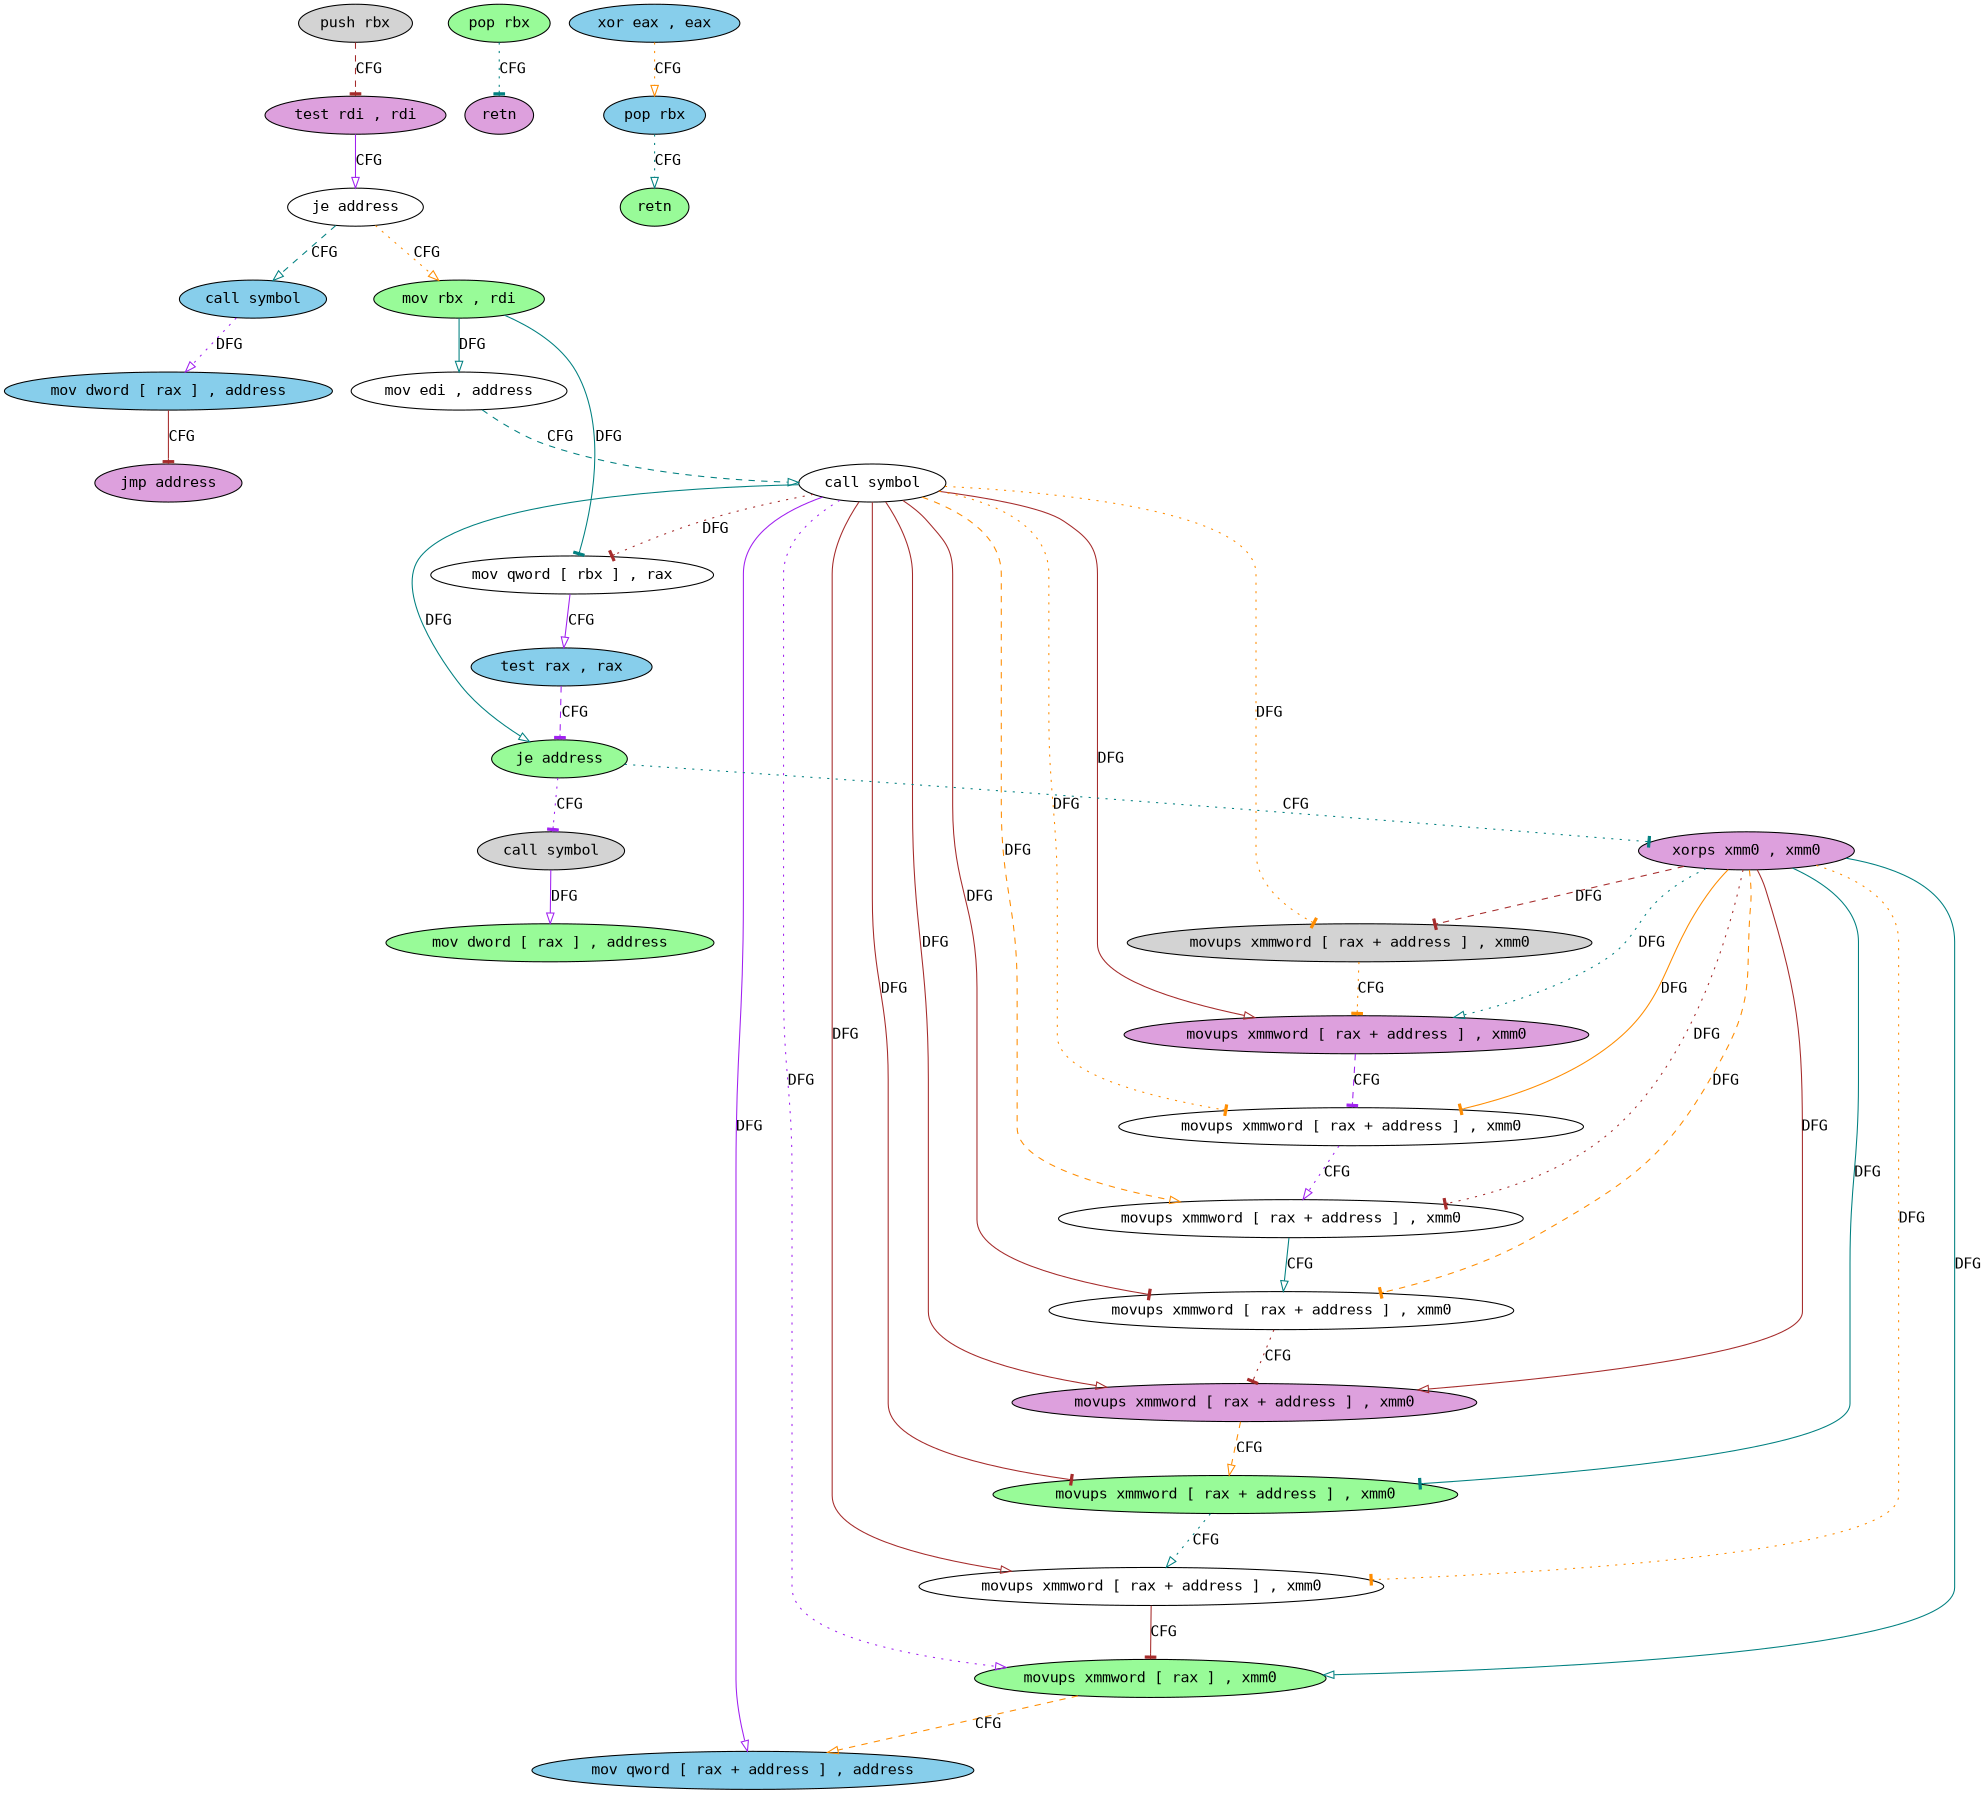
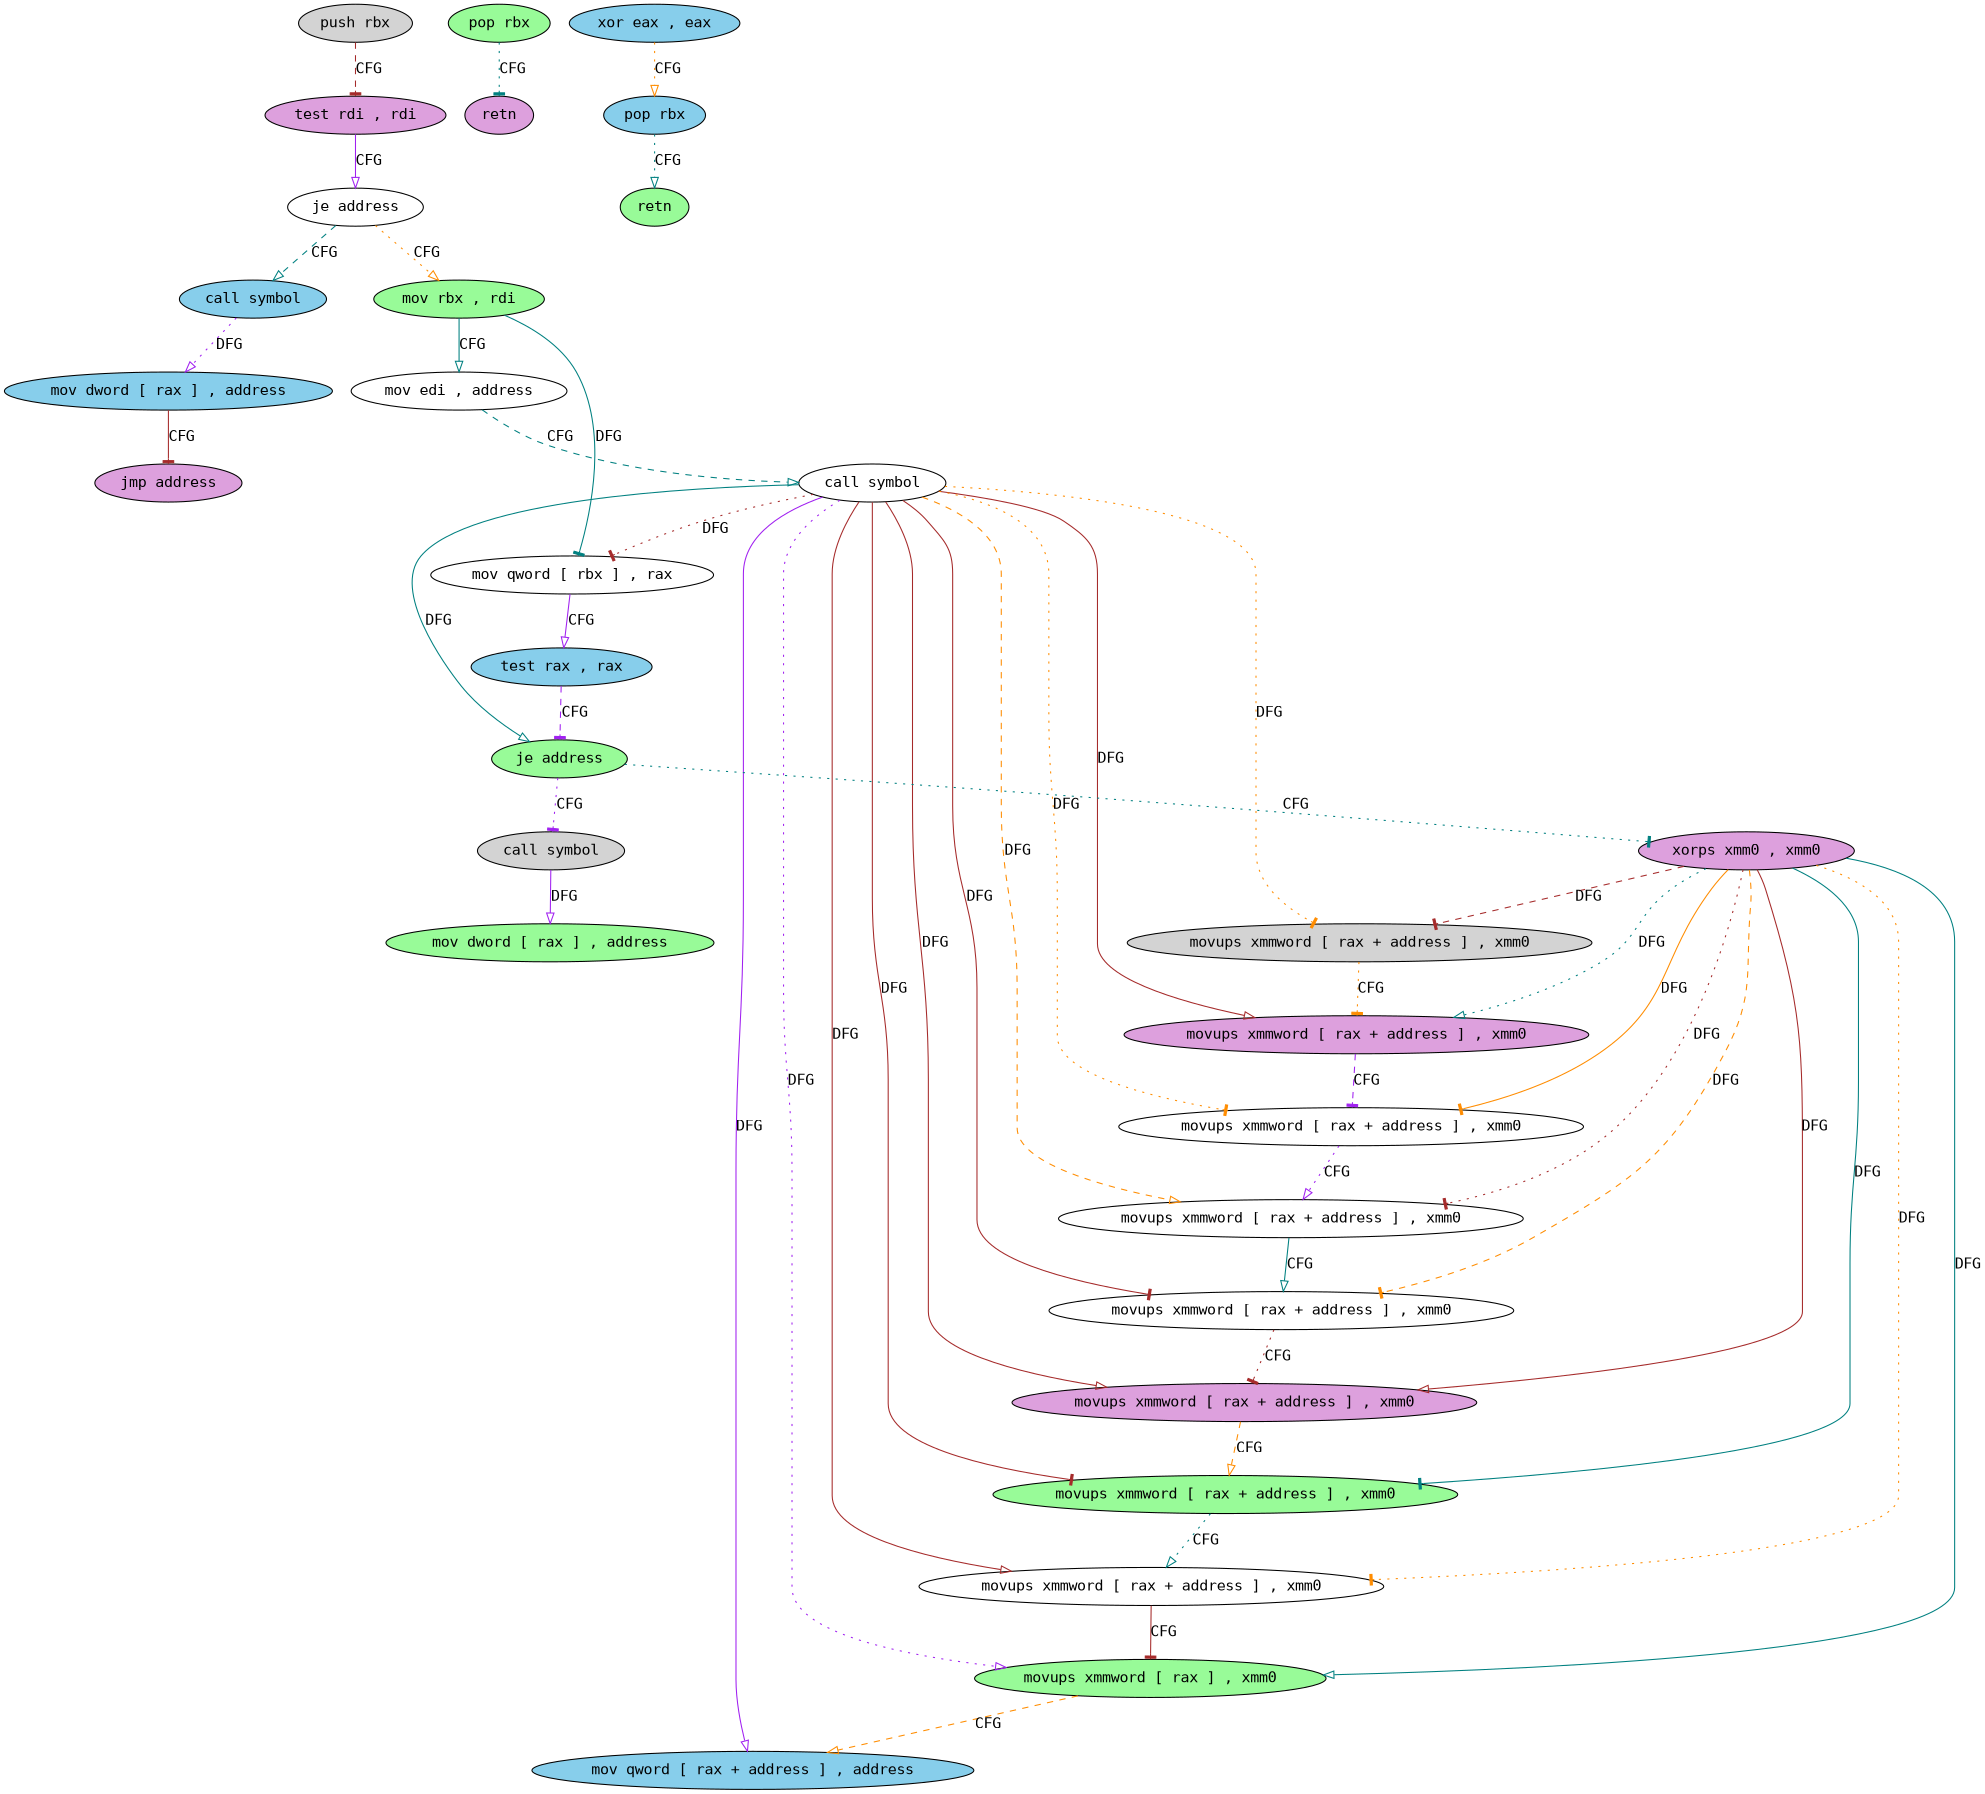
(472, 345) -> (472, 345)
